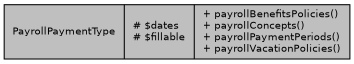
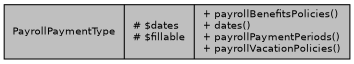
(254, 26) -> (227, 26)
